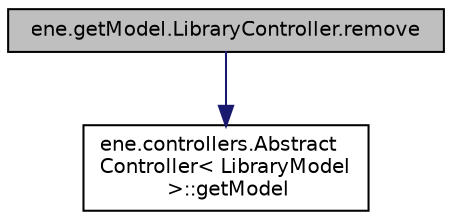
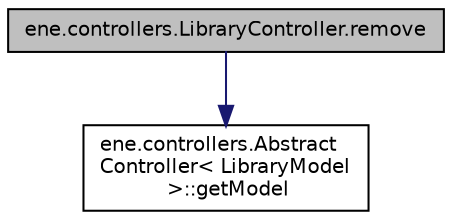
(226, 31) -> (226, 31)
